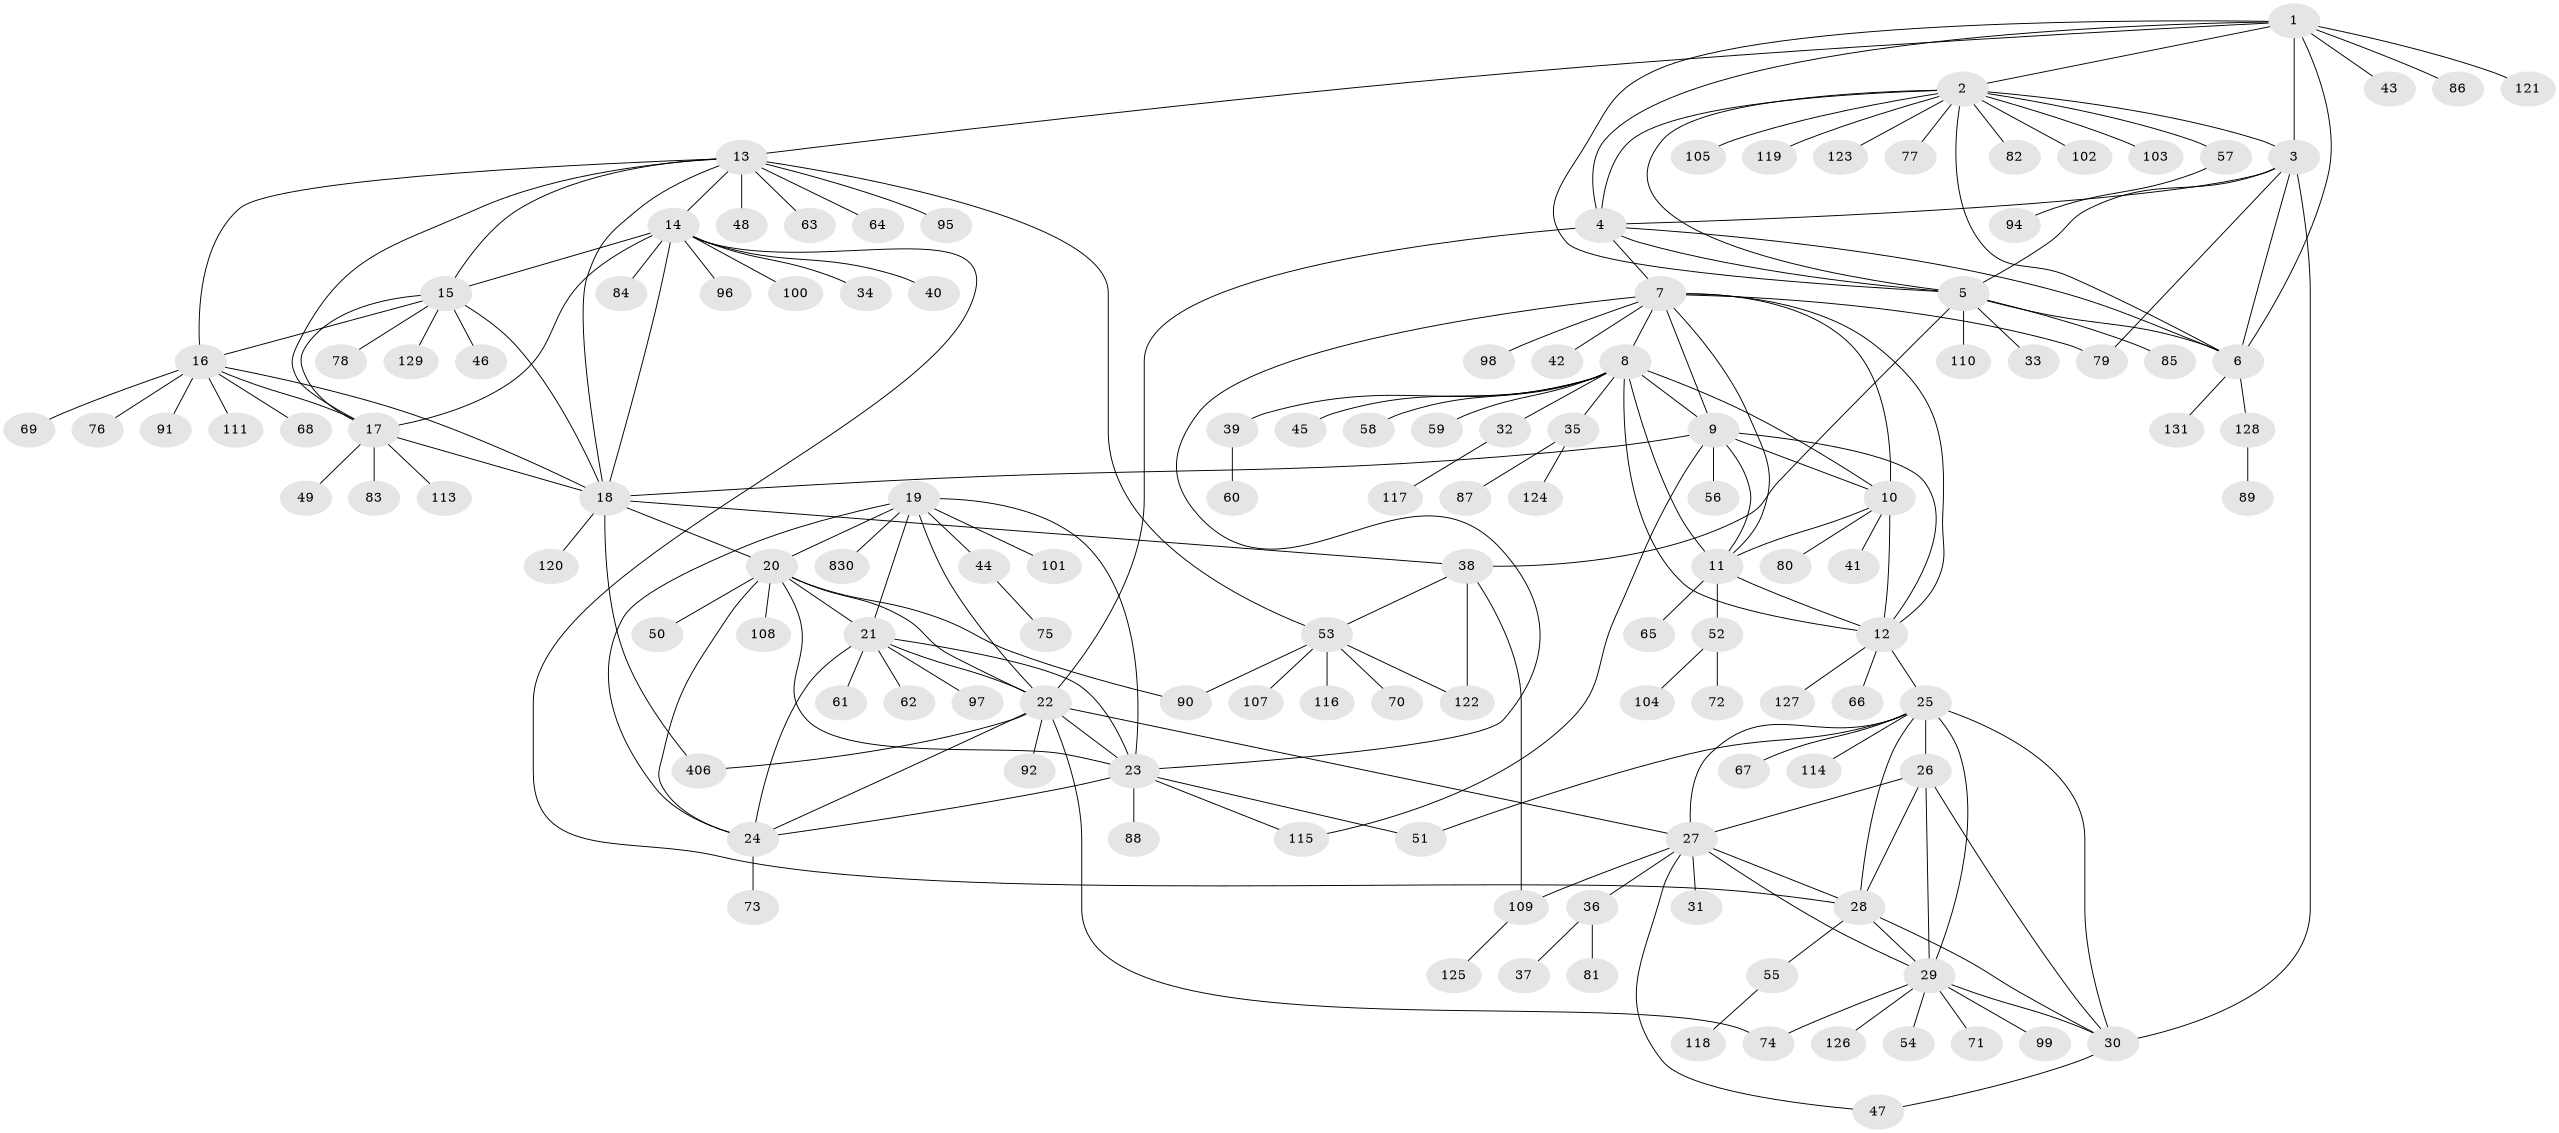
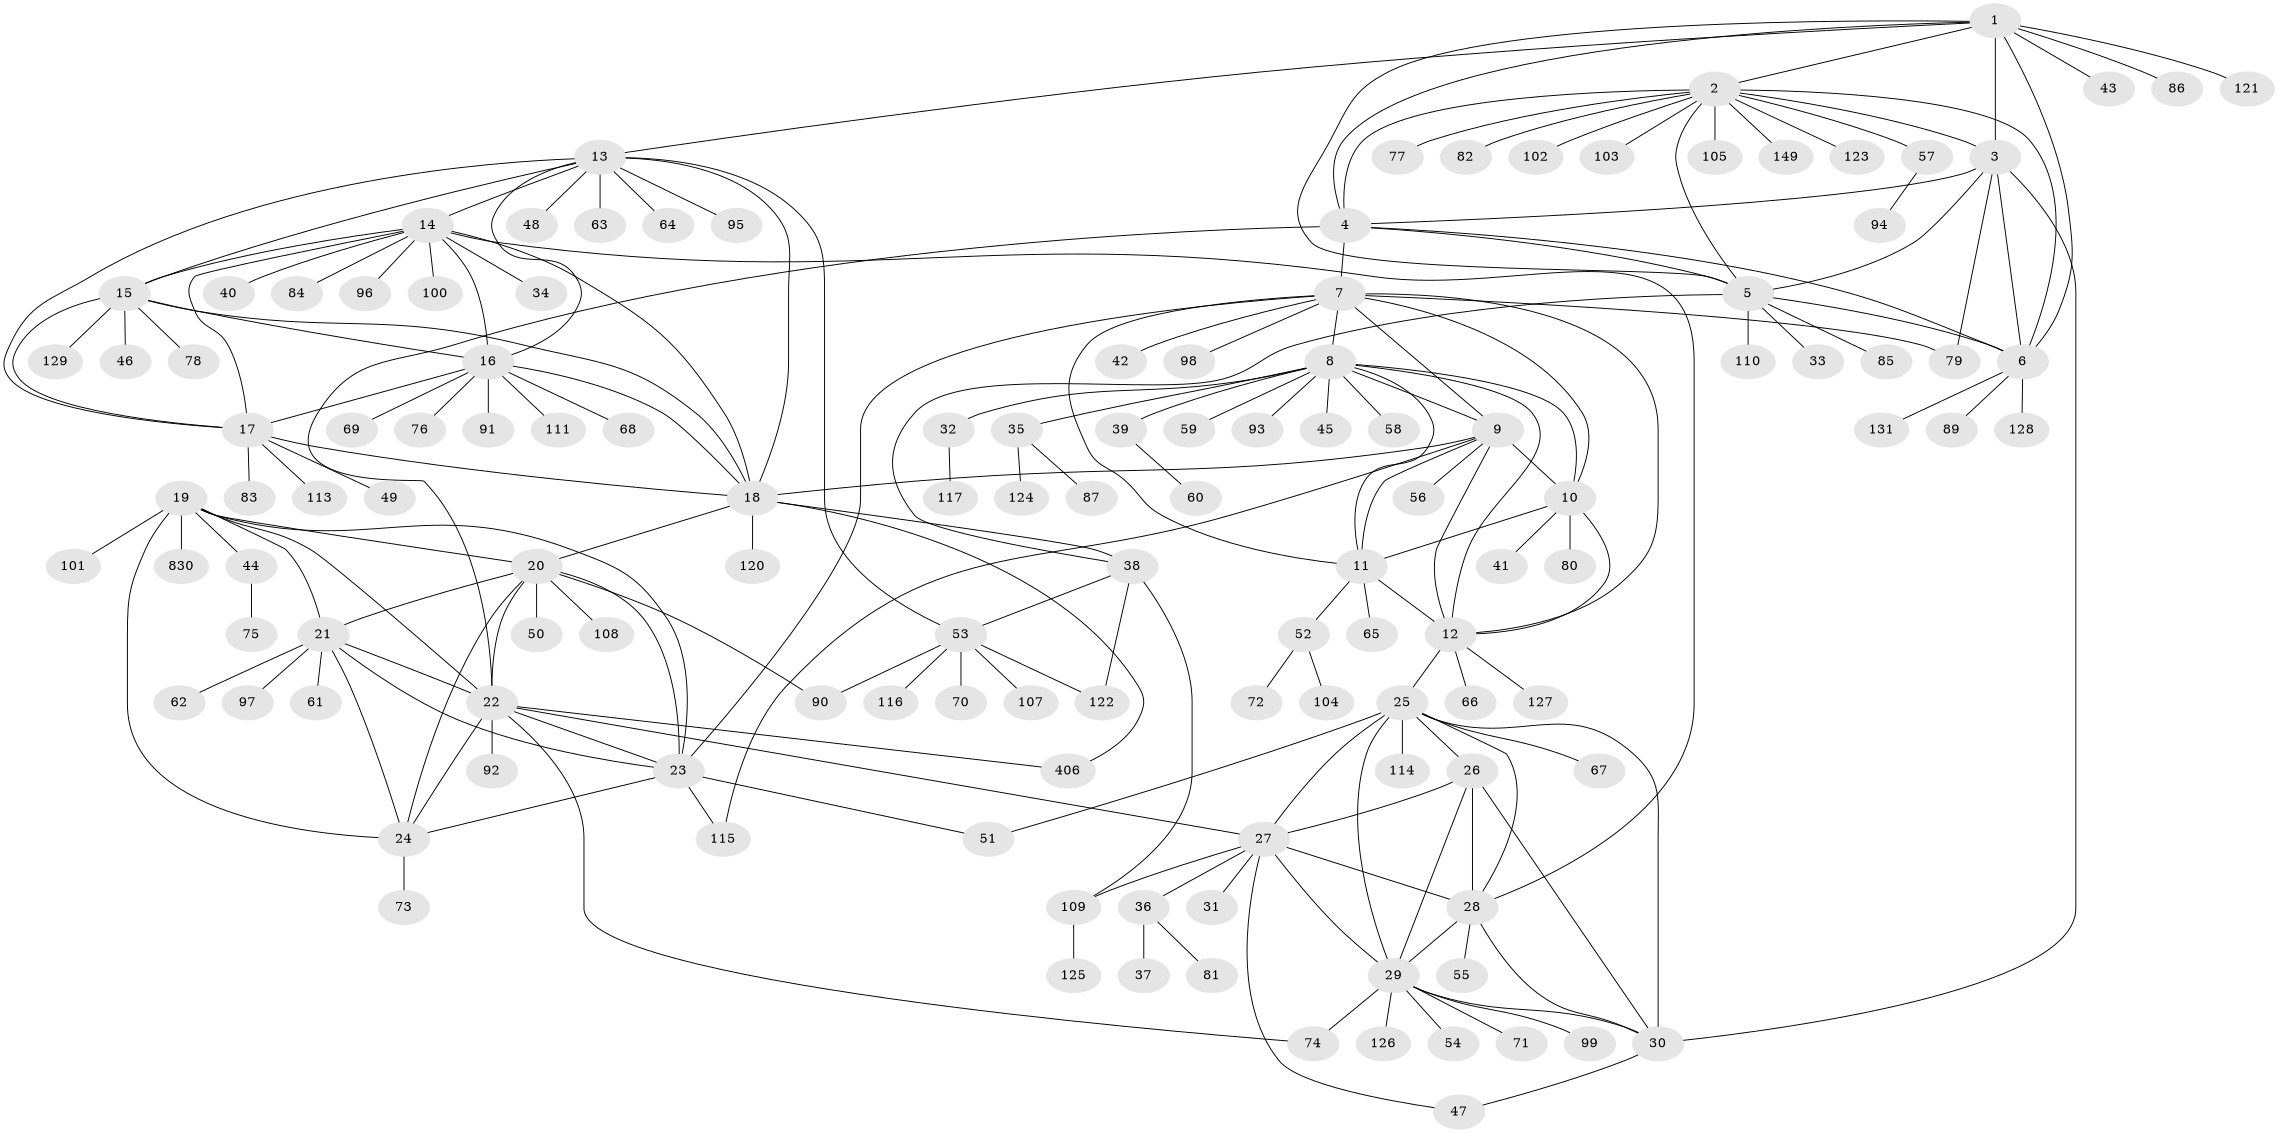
(1769, 157) -> (1786, 157)
none -> (476, 287)
none -> (1257, 430)
(2248, 464) -> (1987, 396)
(1134, 839) -> none
(1698, 1044) -> none
